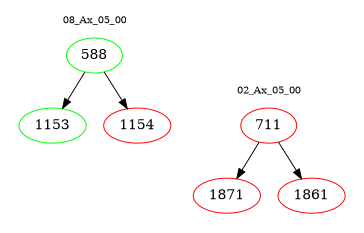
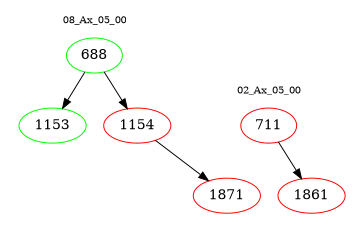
(94, 55) -> (94, 55)
(251, 156) -> (178, 157)
